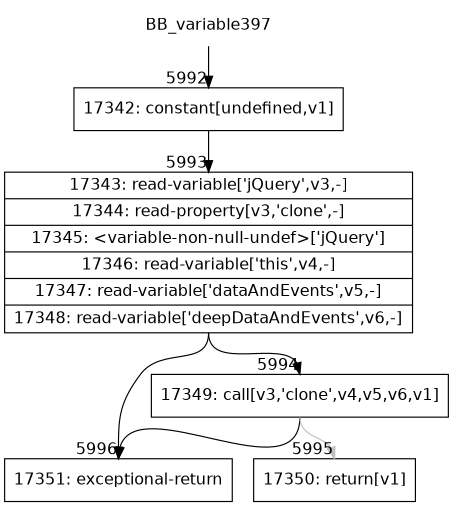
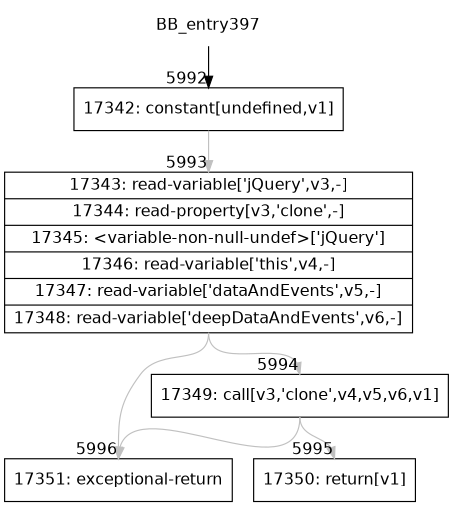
(209, 25) -> (209, 25)
(209, 146) -> (209, 146)
(248, 354) -> (248, 354)
(144, 371) -> (144, 371)
(215, 439) -> (215, 439)
